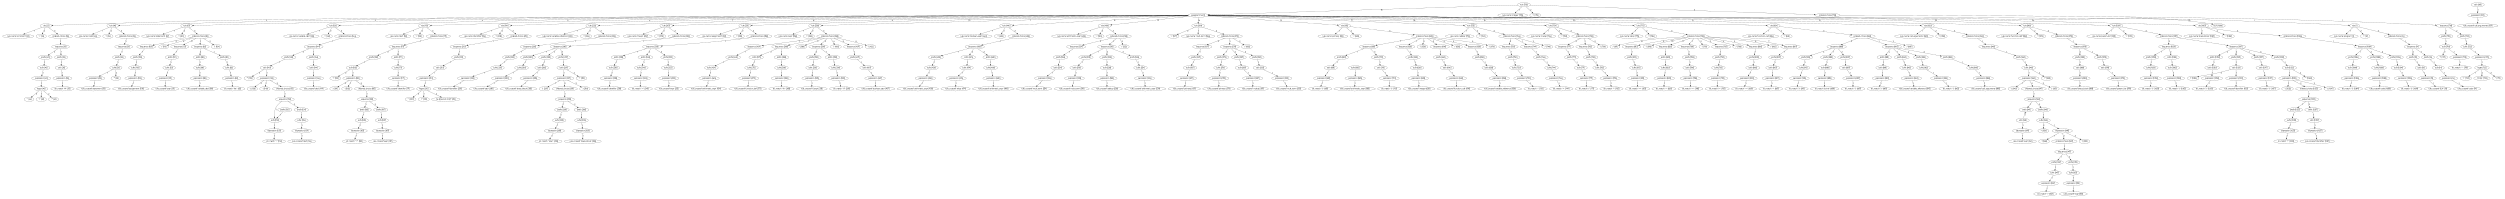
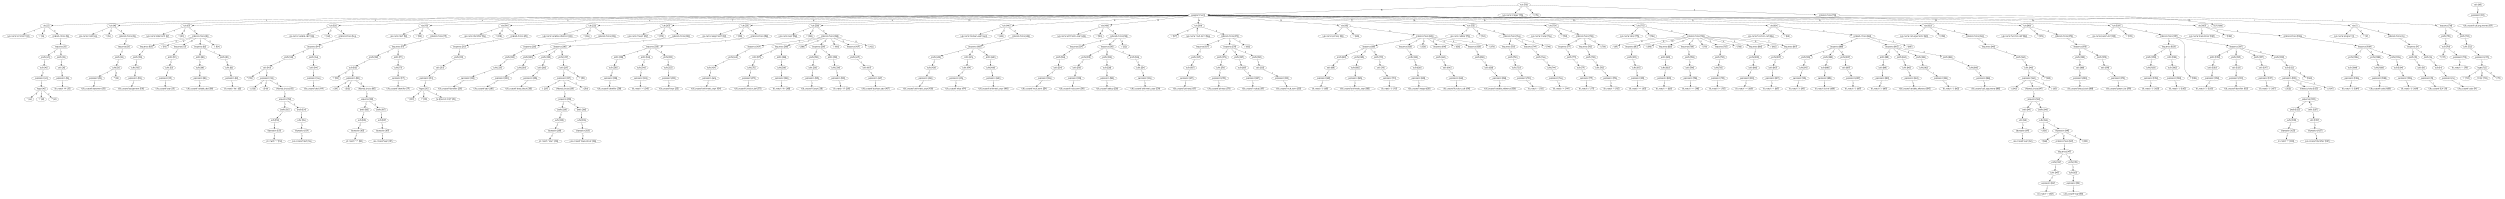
(1198, 30) -> (1197, 32)
none -> (1359, 57)
(2353, 62) -> none
(2215, 74) -> (2185, 55)
(2308, 104) -> (2311, 105)
(276, 108) -> (285, 104)
(2024, 116) -> (2023, 114)
